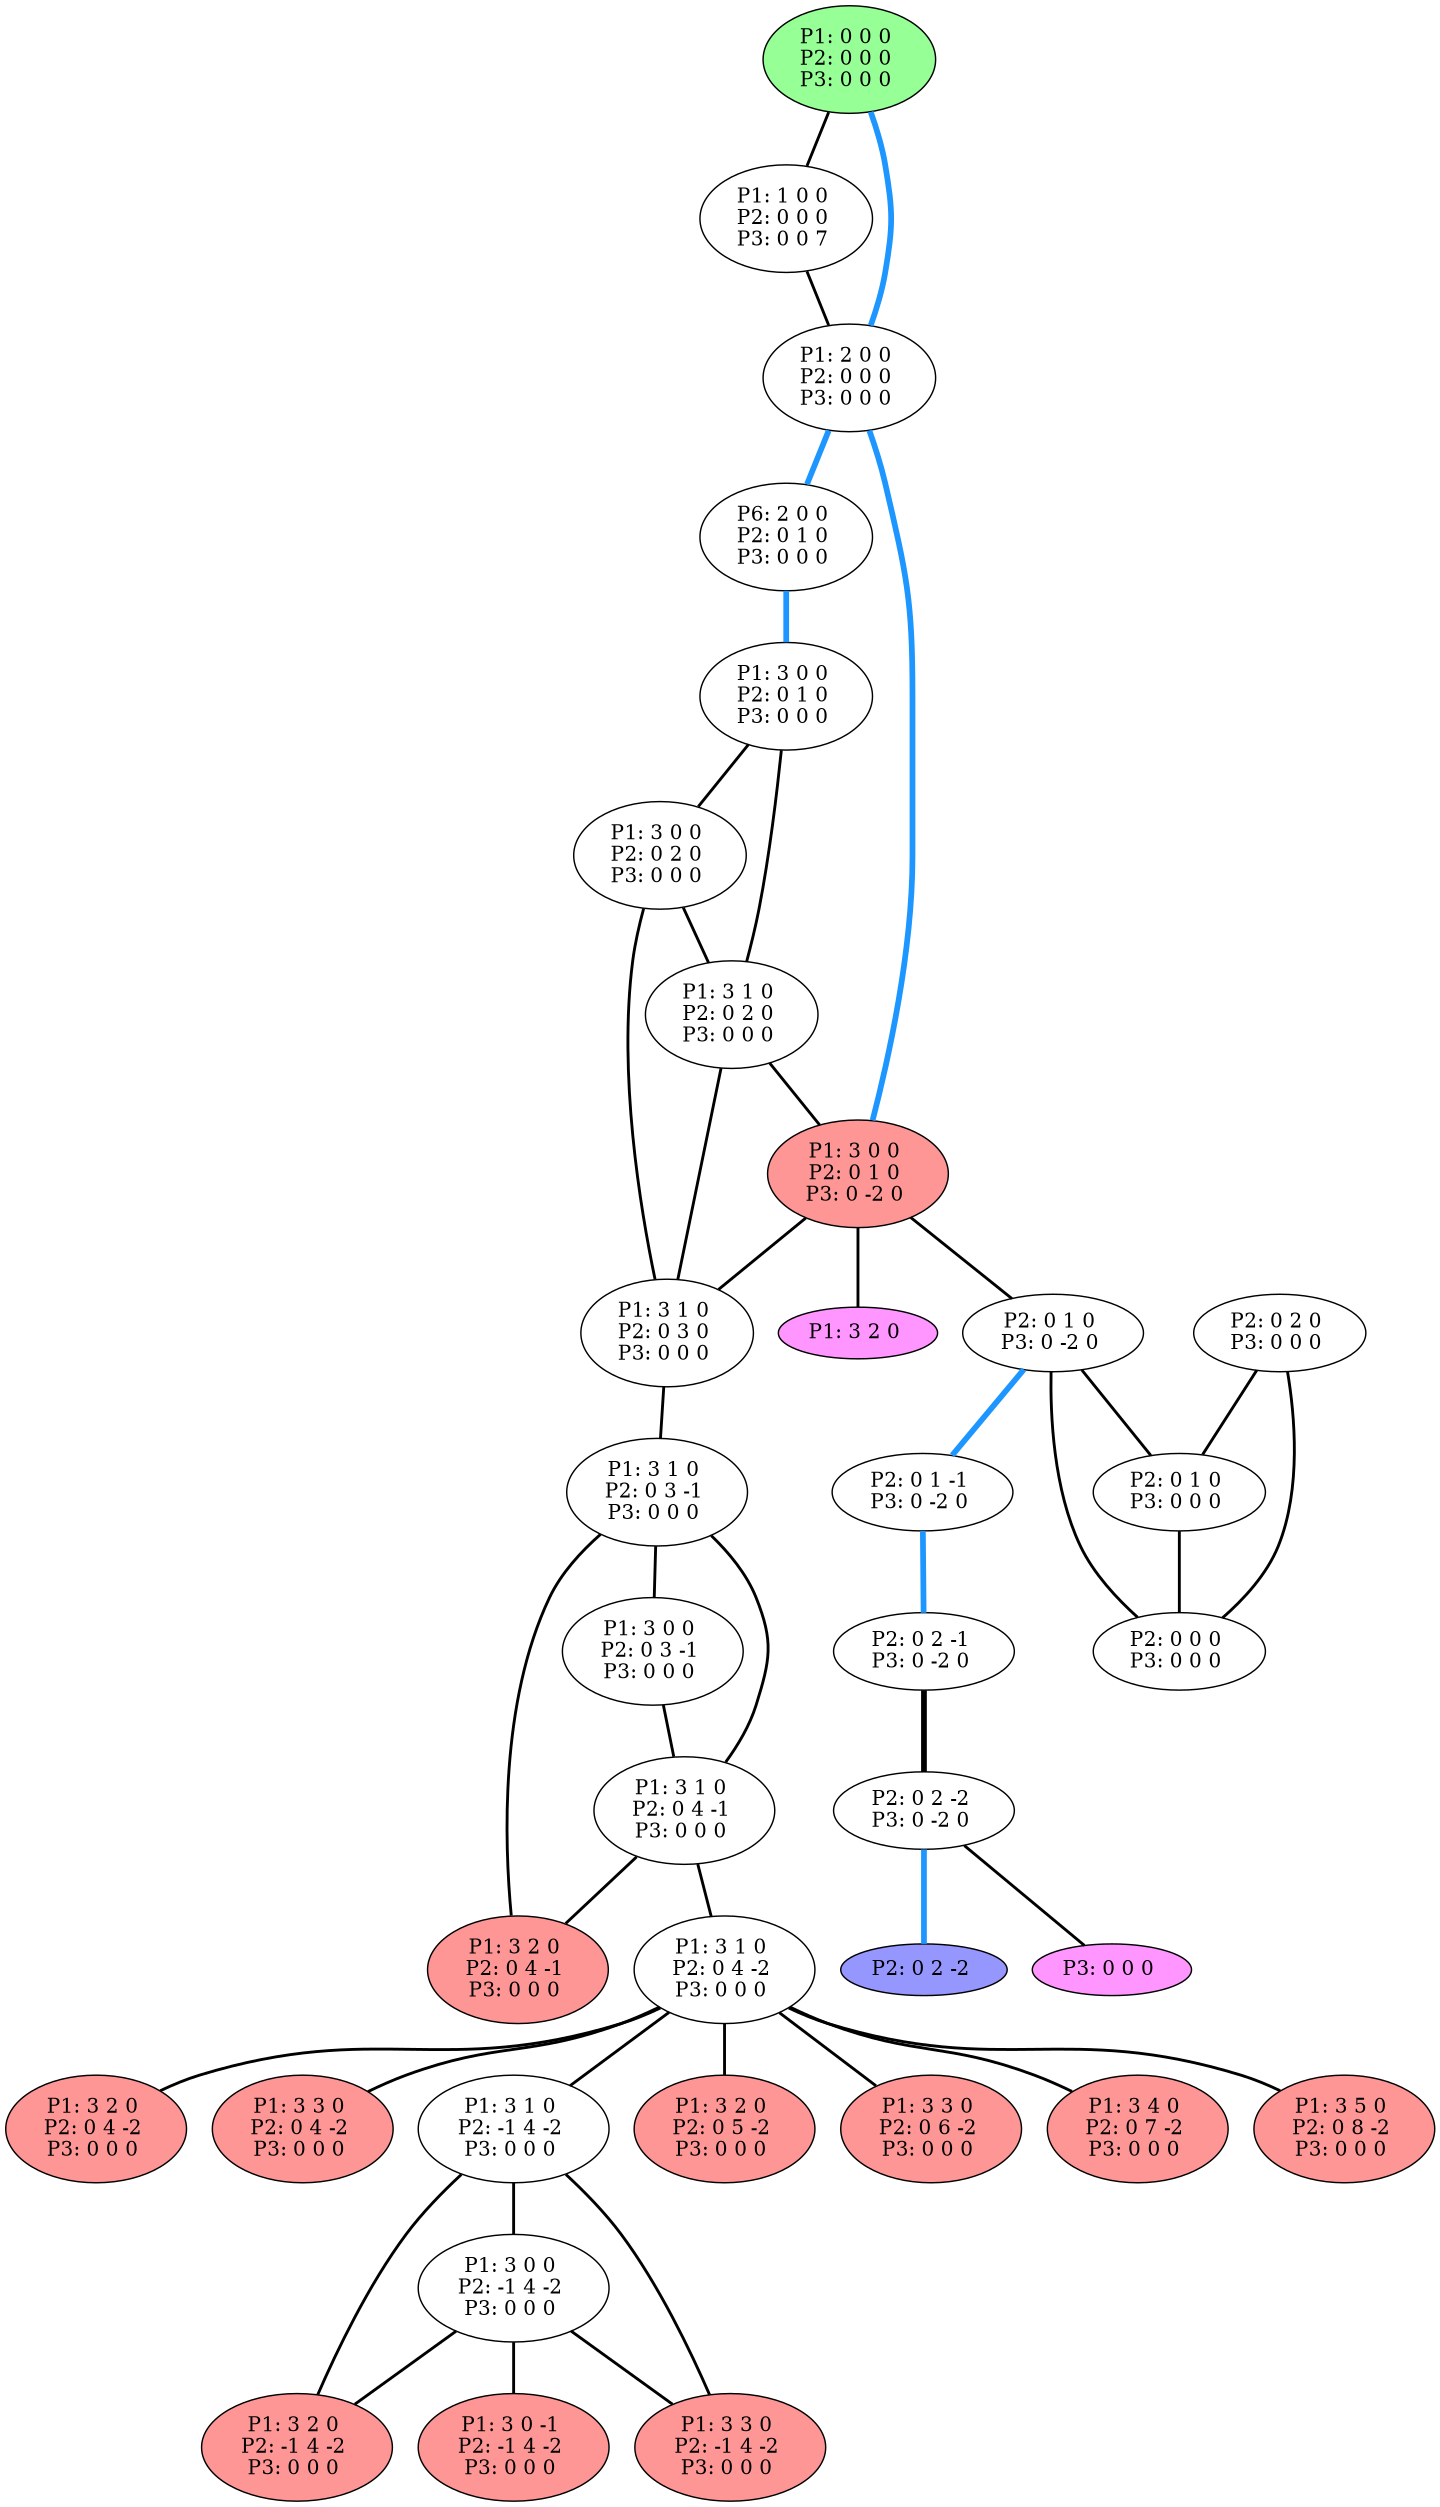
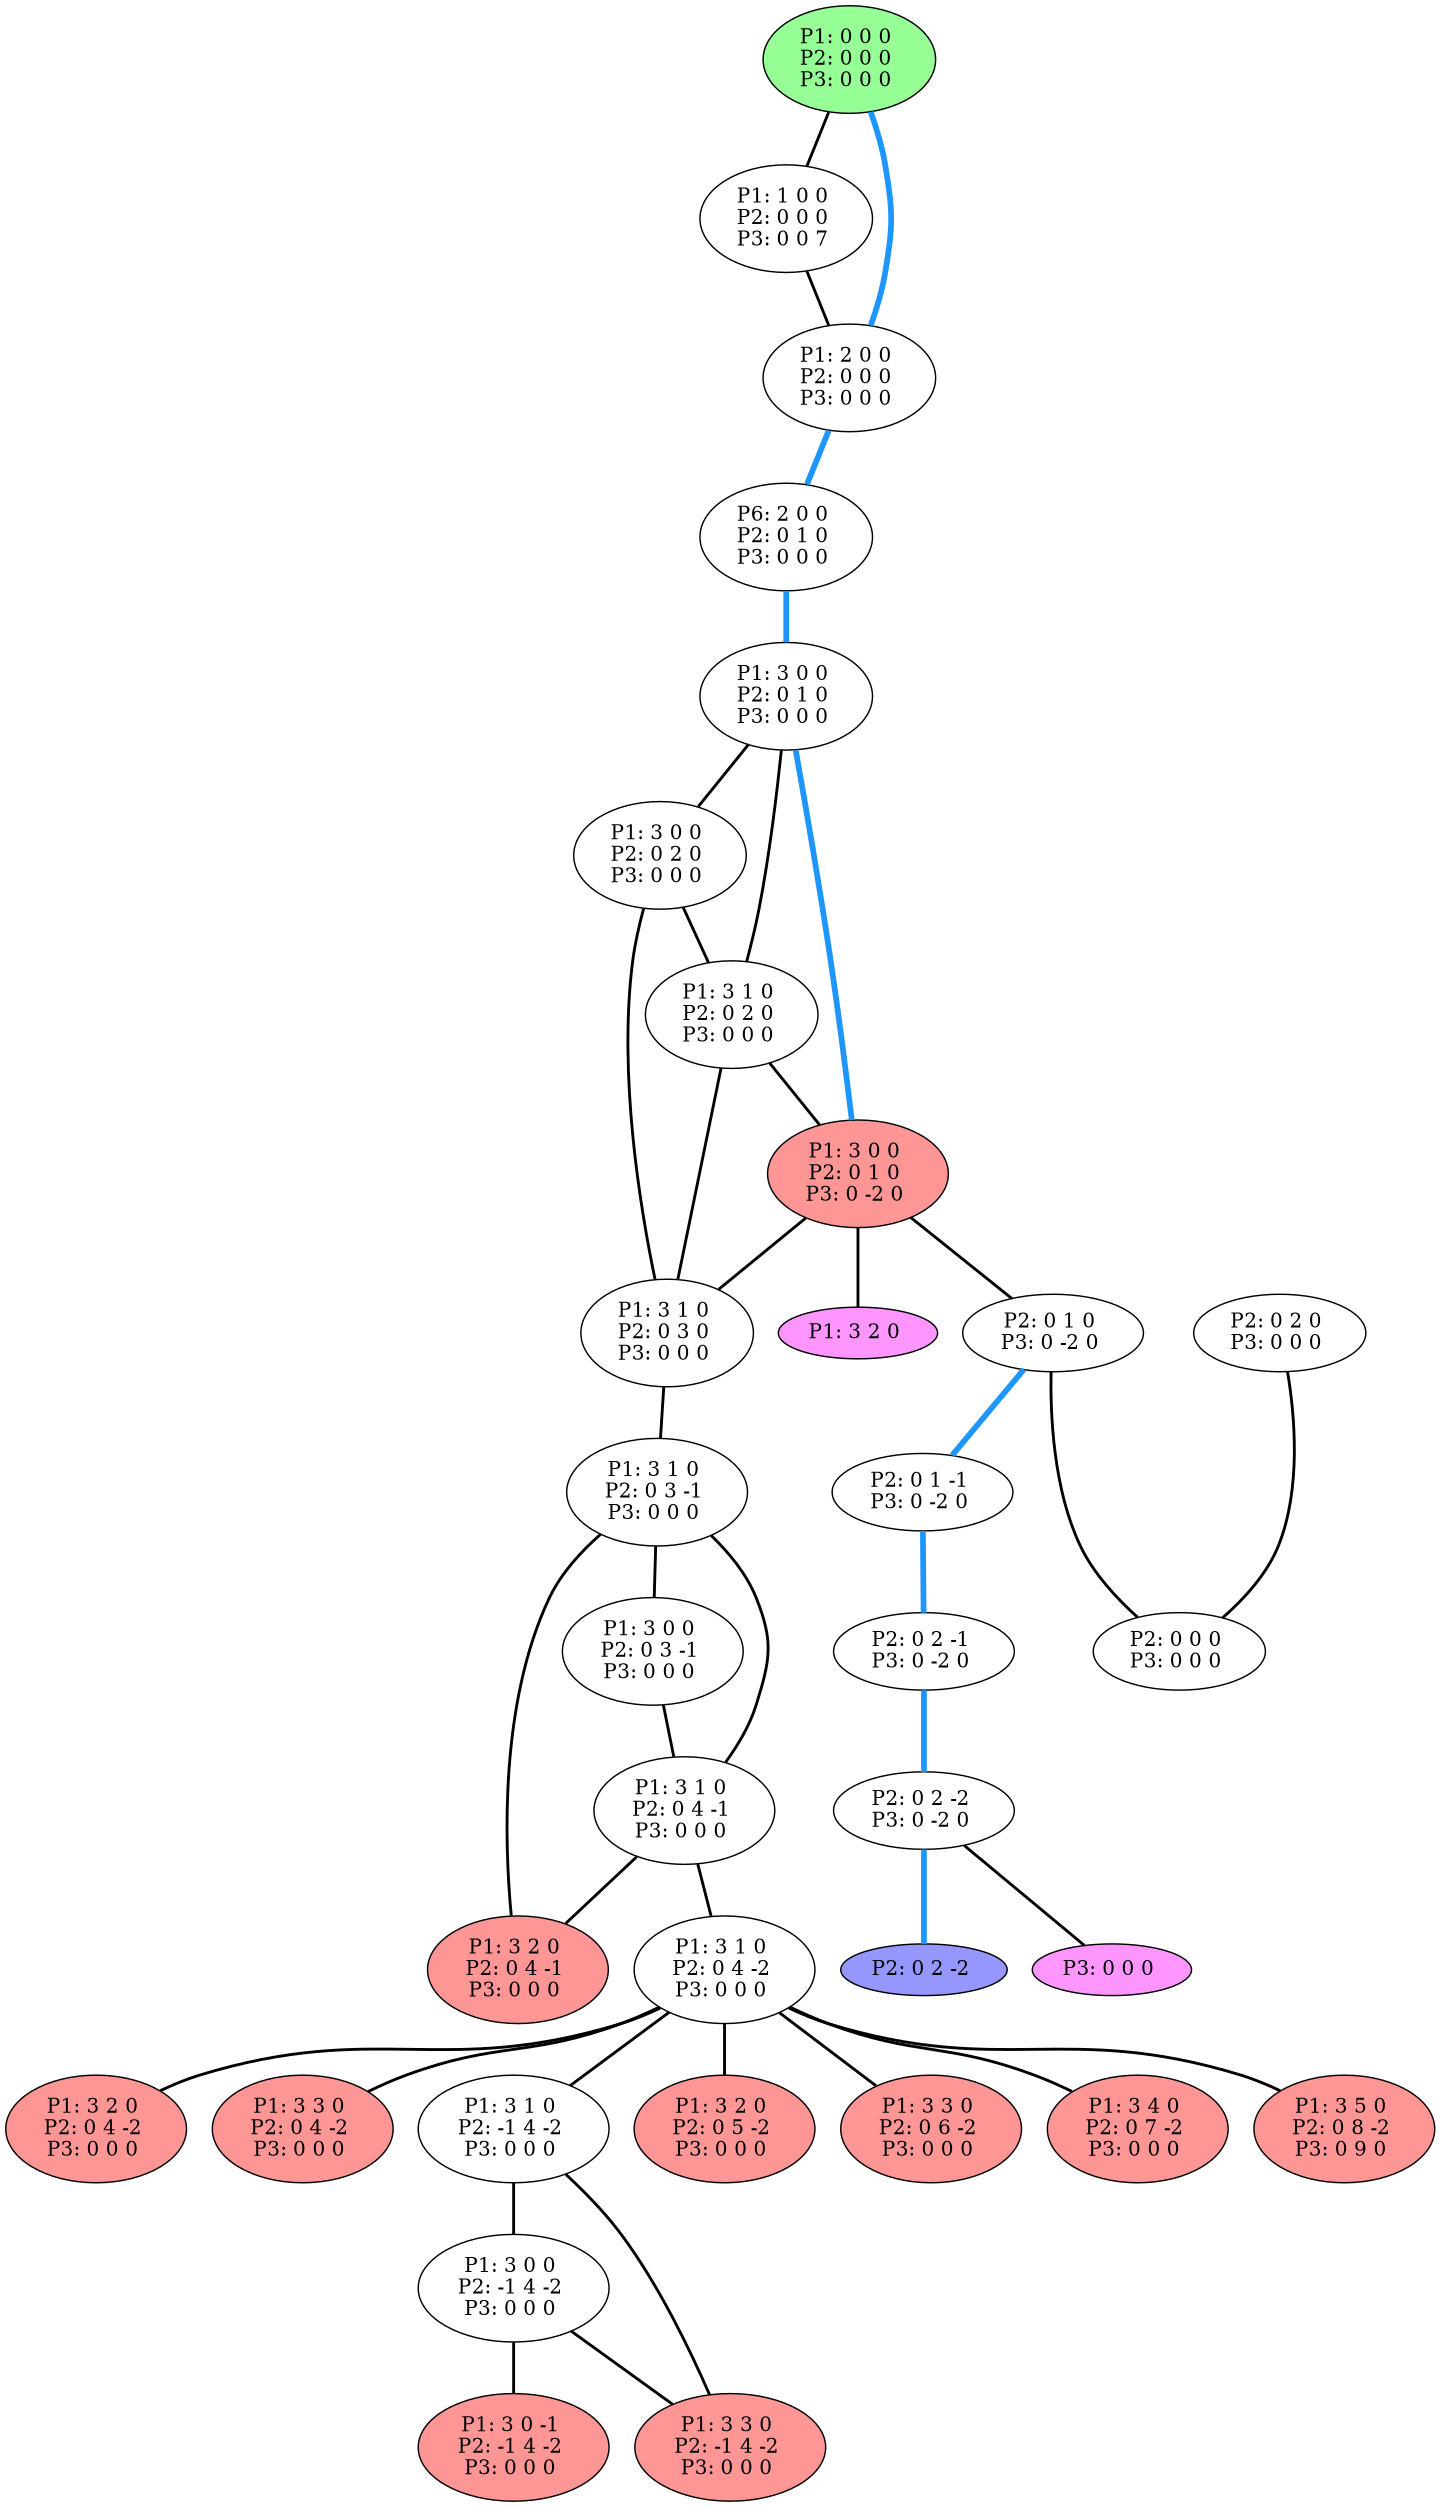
(912, 775) -> (827, 935)
(1179, 1492) -> none
(924, 1731) -> (924, 1731)
(1344, 2129) -> (1344, 2129)
(297, 2447) -> none
